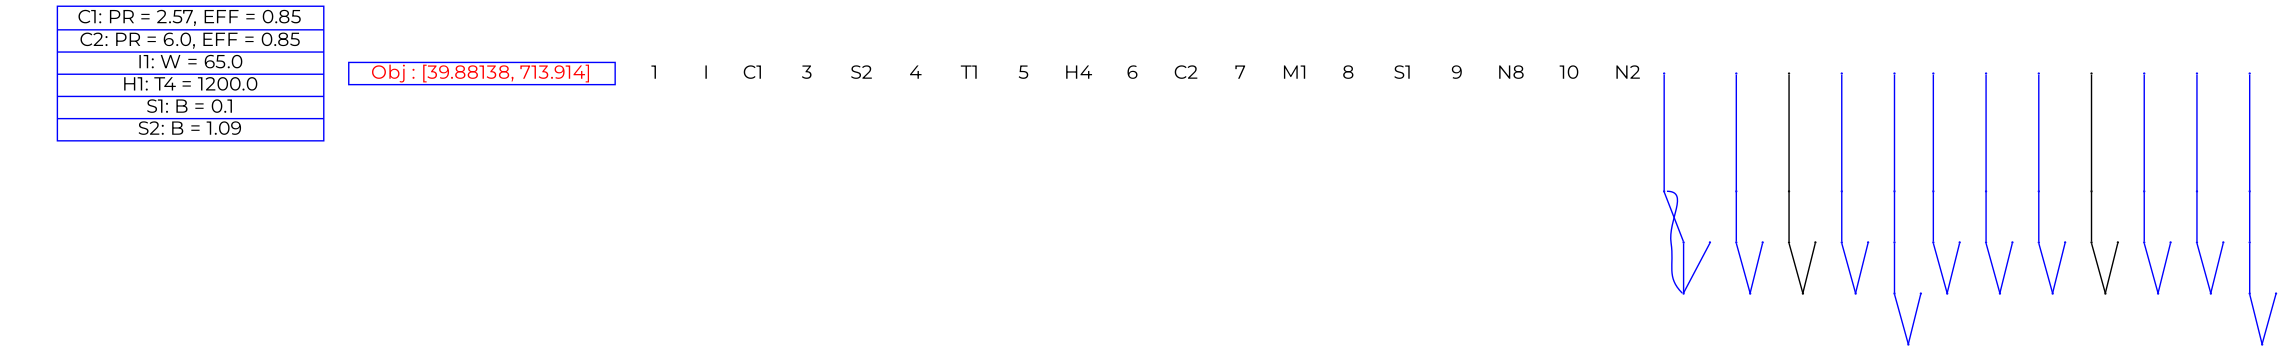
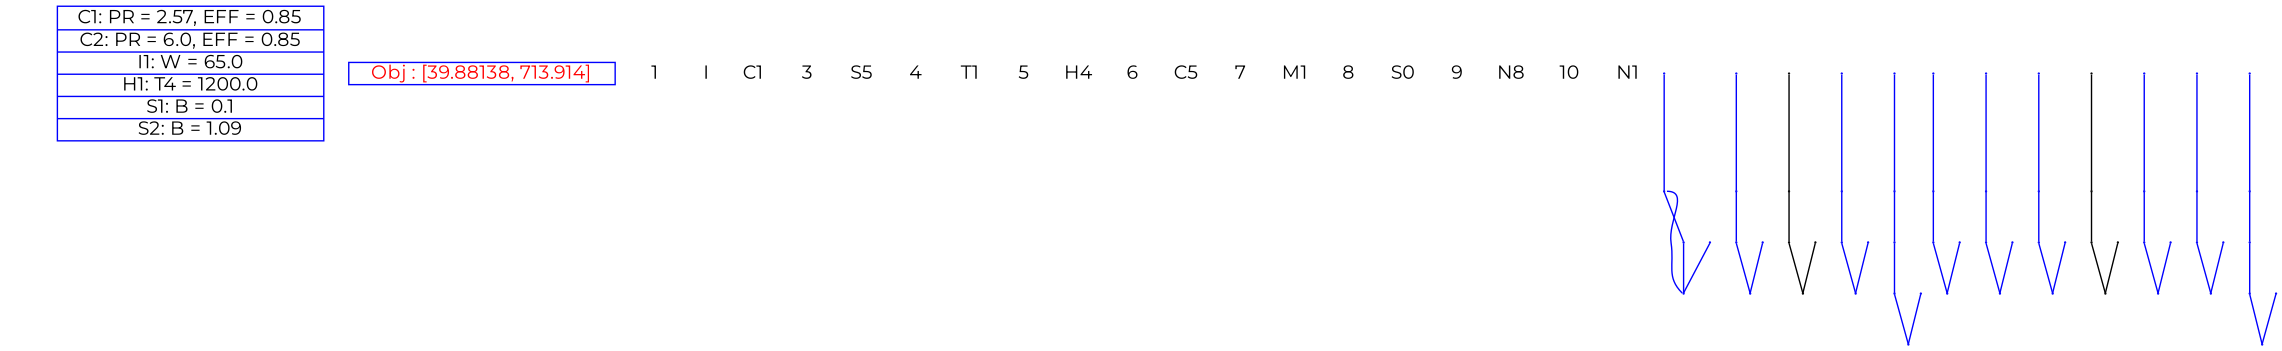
(862, 74) -> (862, 74)
(1187, 74) -> (1187, 74)
(1403, 74) -> (1403, 74)
(1628, 74) -> (1628, 74)
